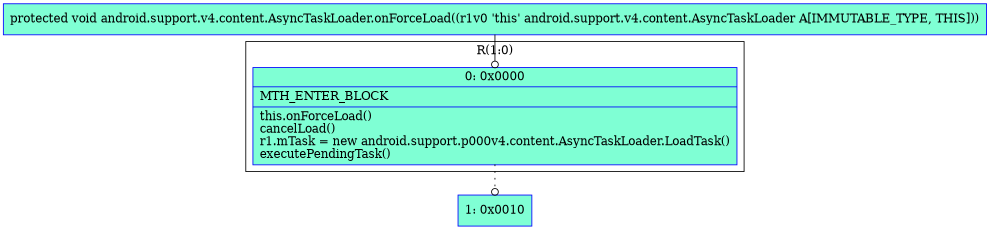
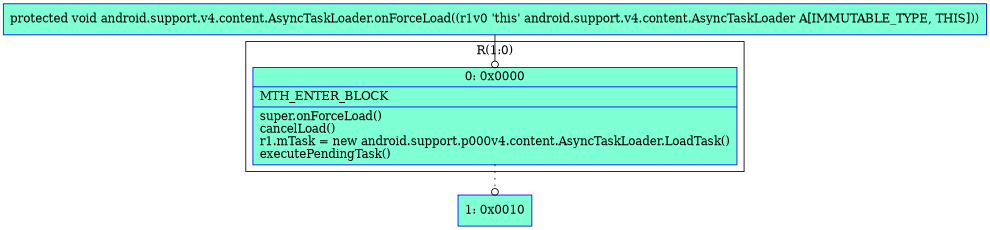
(316, 117) -> (321, 117)
